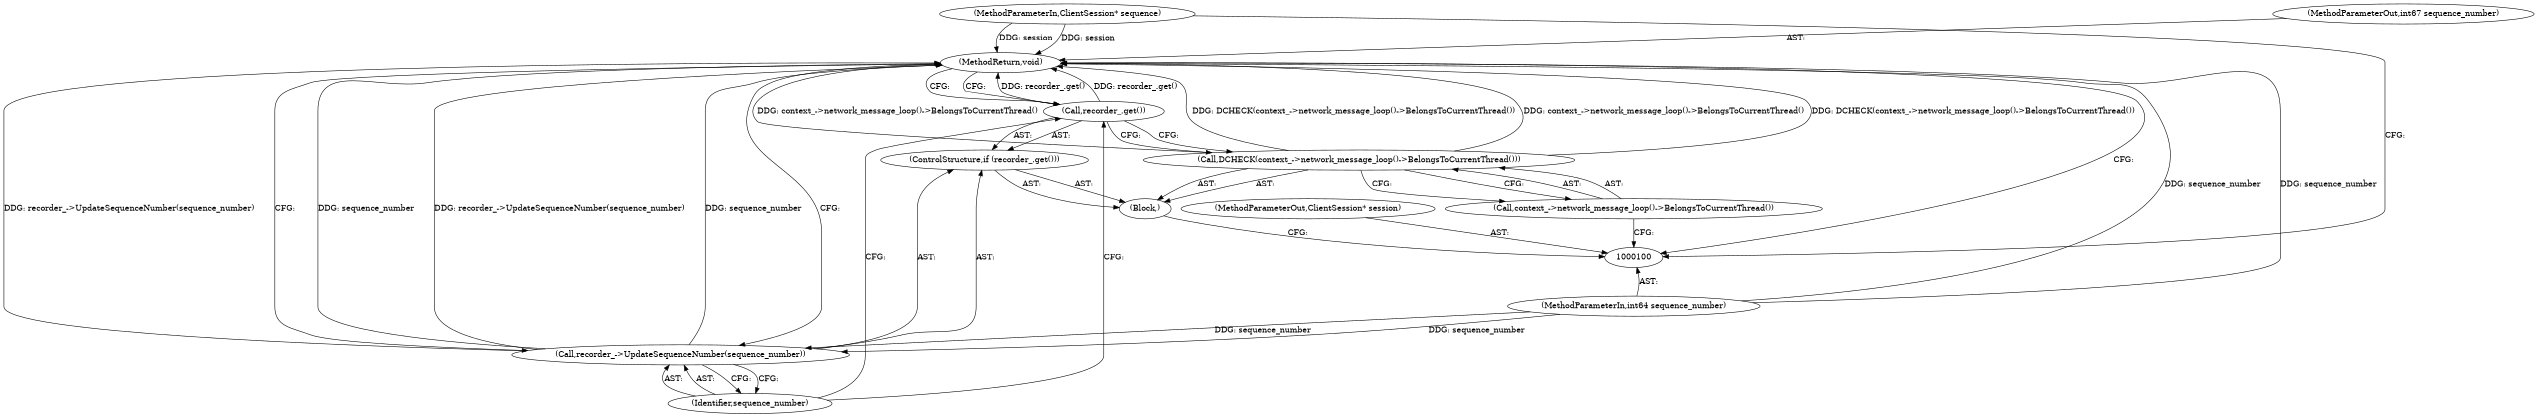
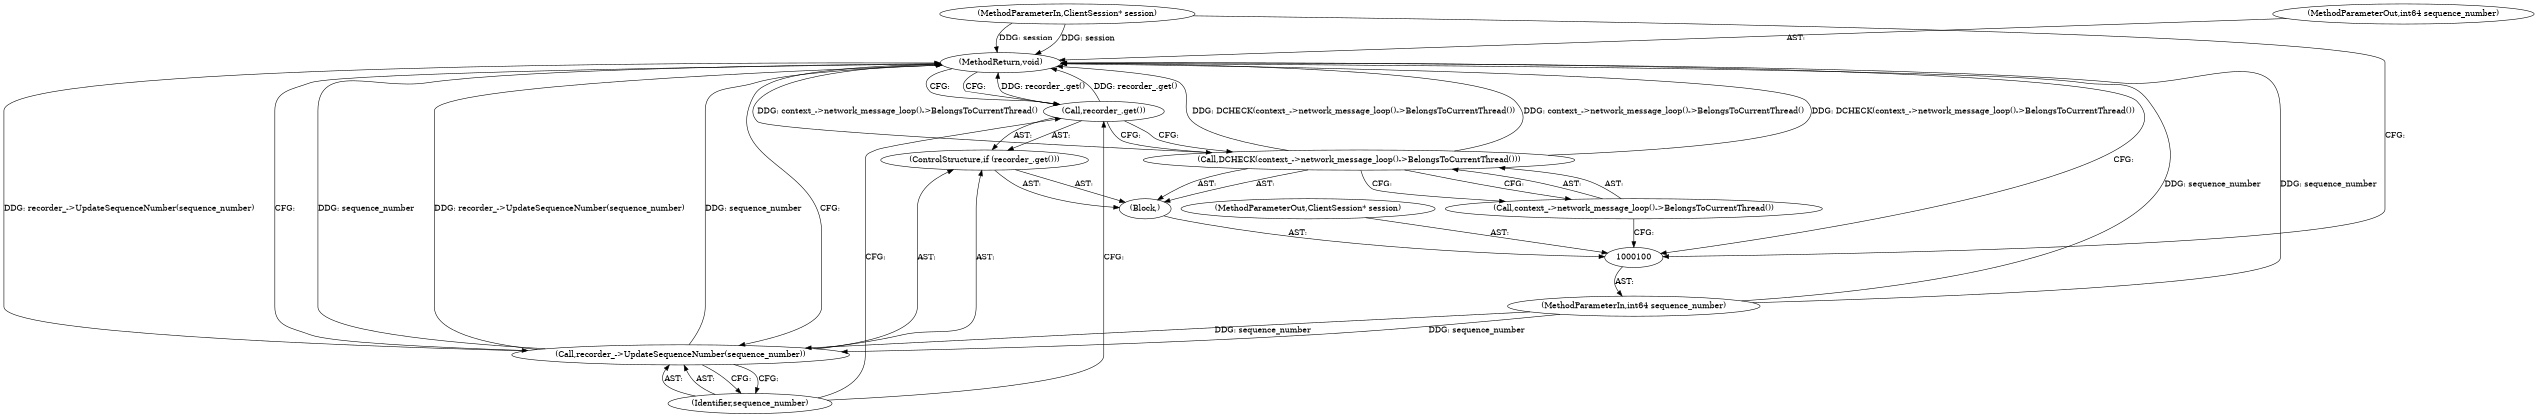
(1067, 14) -> (1067, 14)
(2403, 14) -> (2403, 14)
(1299, 233) -> (1299, 233)
(1639, 285) -> (1615, 279)
